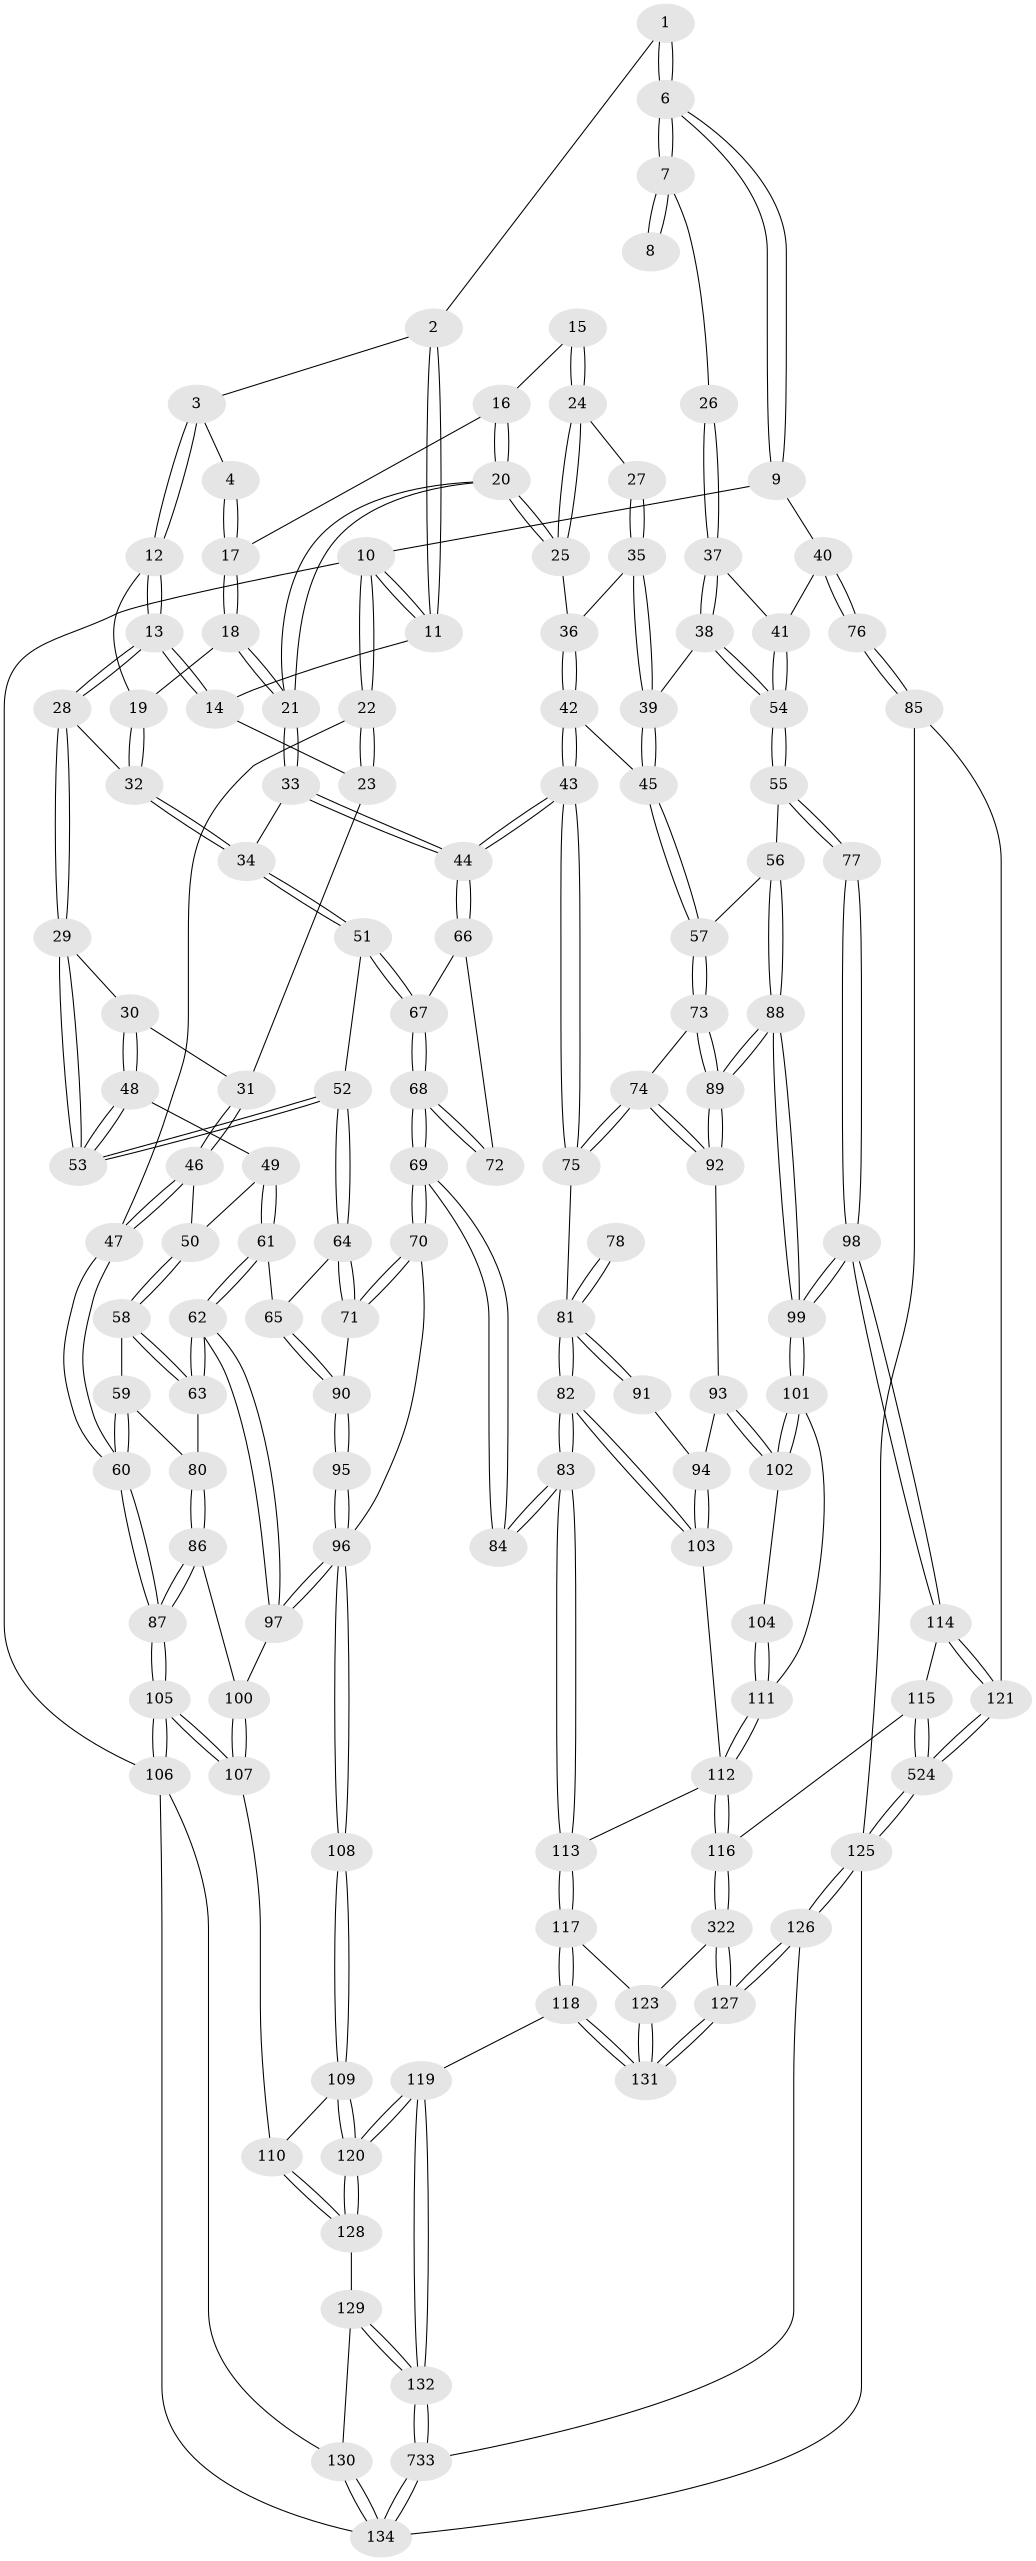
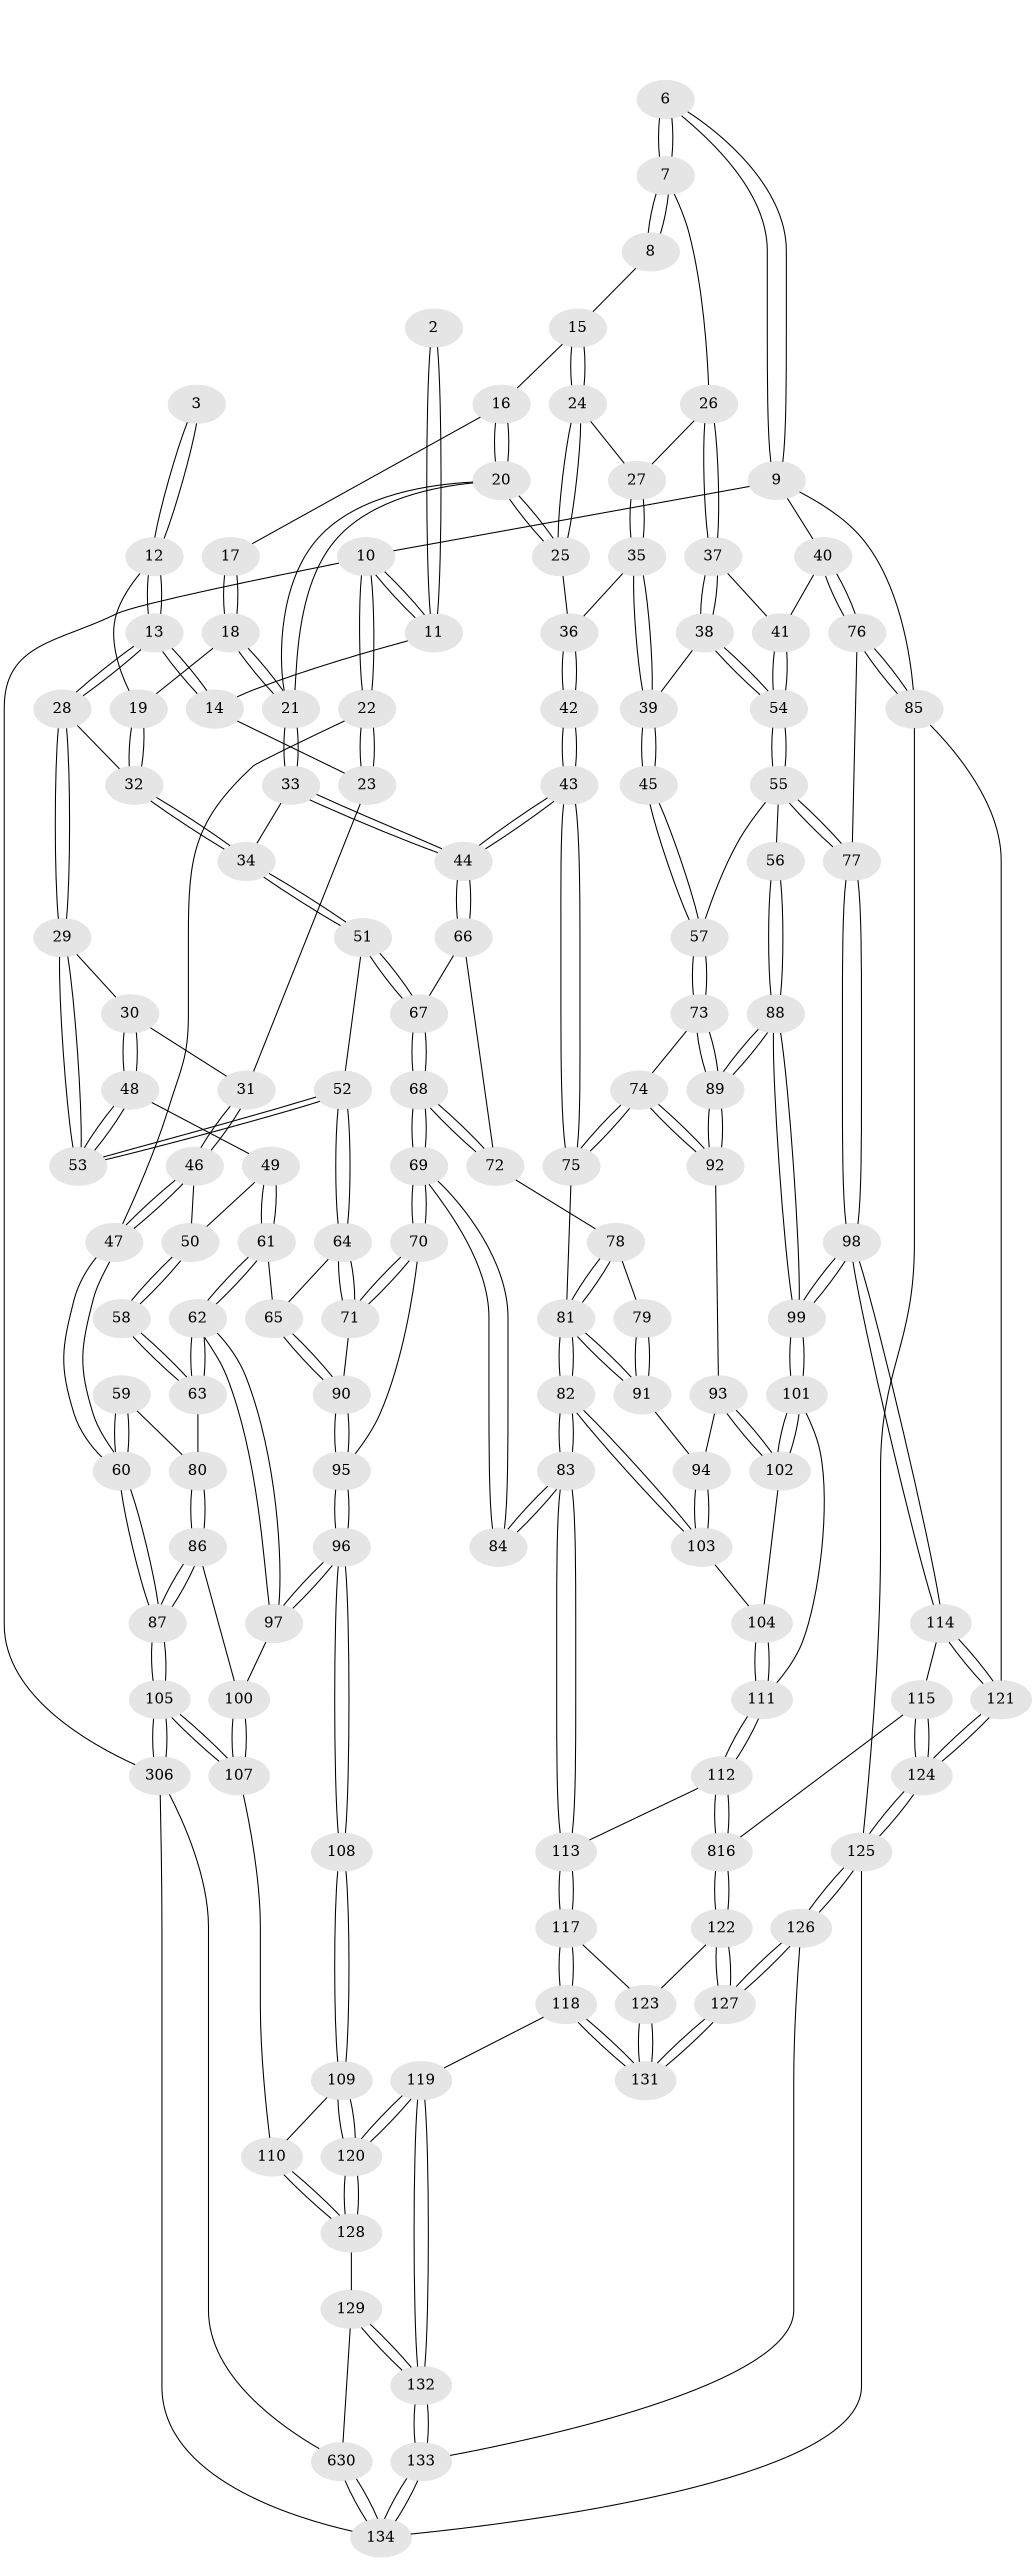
(666, 23) -> none
none -> (614, 290)
(315, 366) -> none
none -> (673, 442)
(231, 480) -> none
none -> (884, 574)
(609, 747) -> none
none -> (855, 747)
(738, 899) -> (730, 858)
none -> (556, 1204)
none -> (642, 1319)
(122, 1357) -> none
(412, 1402) -> (398, 1362)
(712, 1662) -> (732, 1585)
(160, 1776) -> (160, 1776)
(922, 1776) -> (922, 1776)
(722, 1852) -> (722, 1852)
(722, 1928) -> (722, 1928)
(342, 2462) -> (342, 2462)
(421, 2462) -> (421, 2462)
